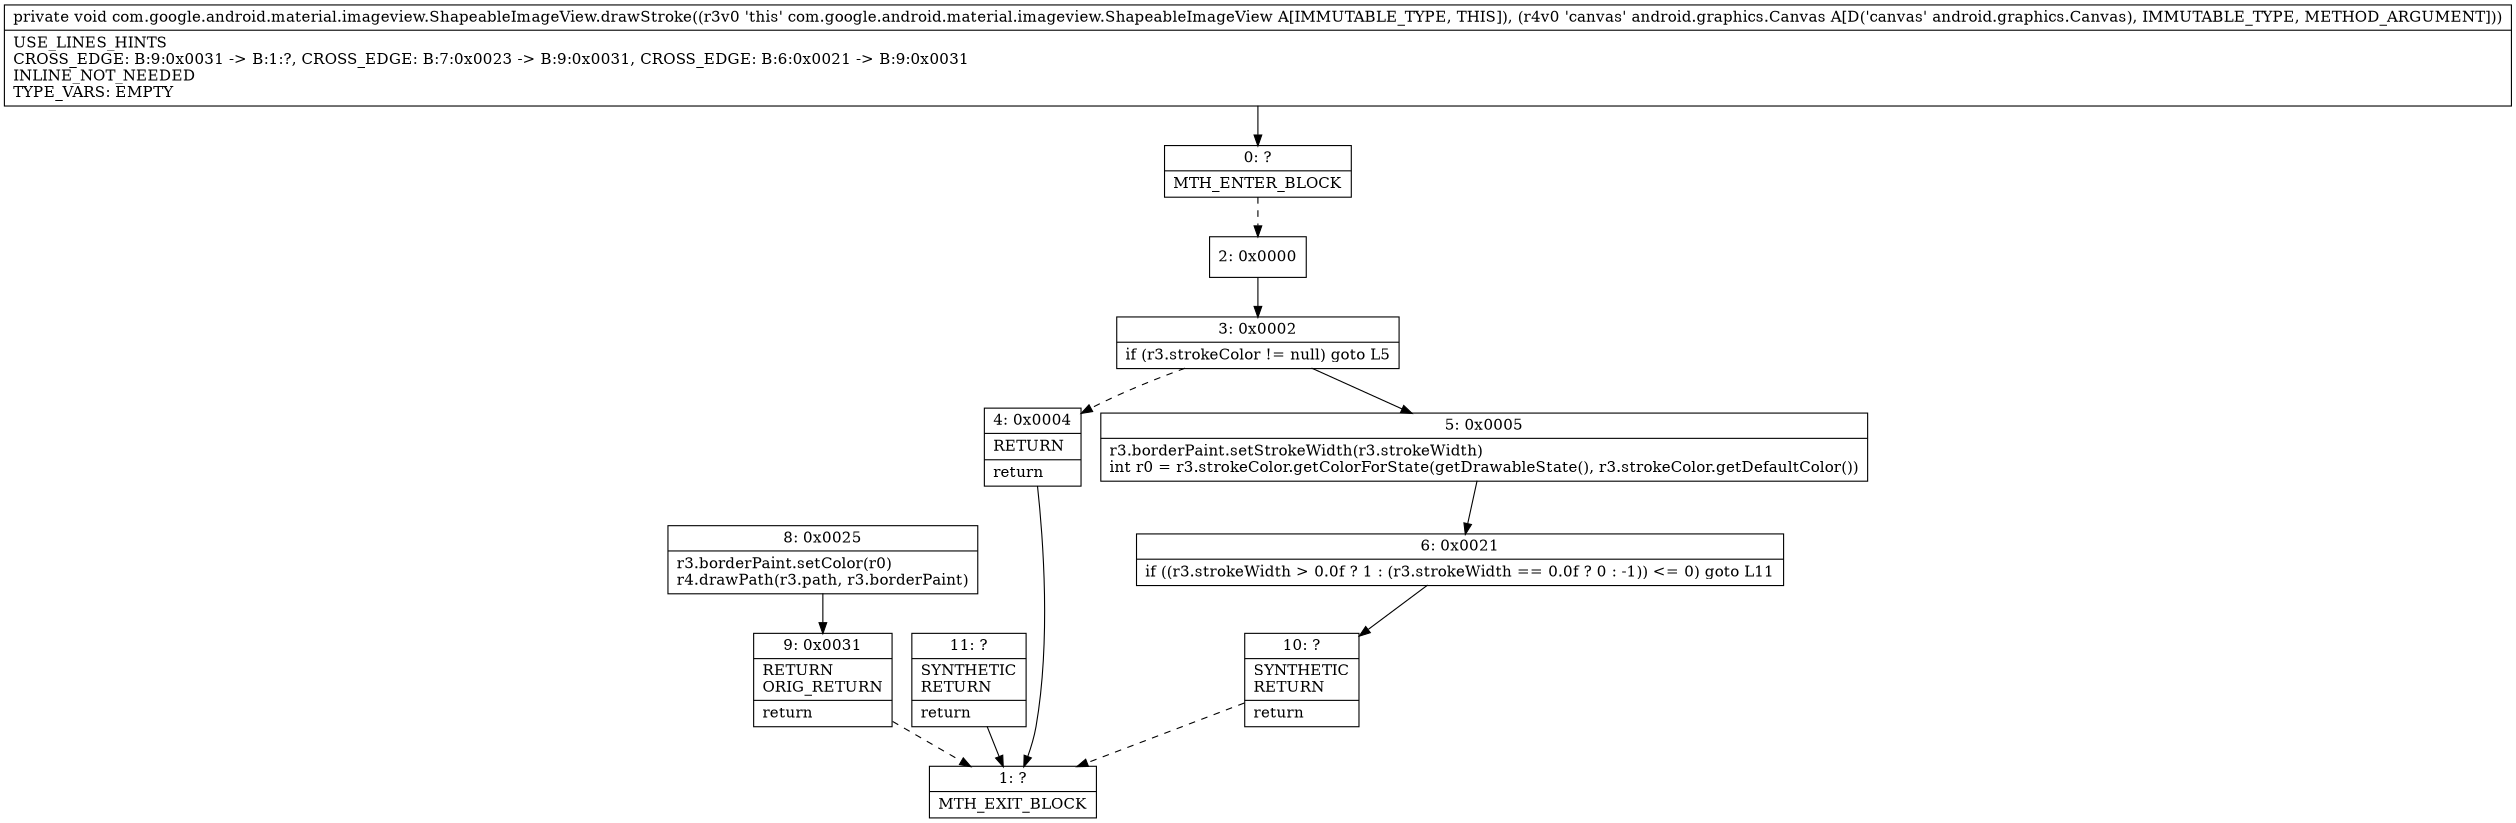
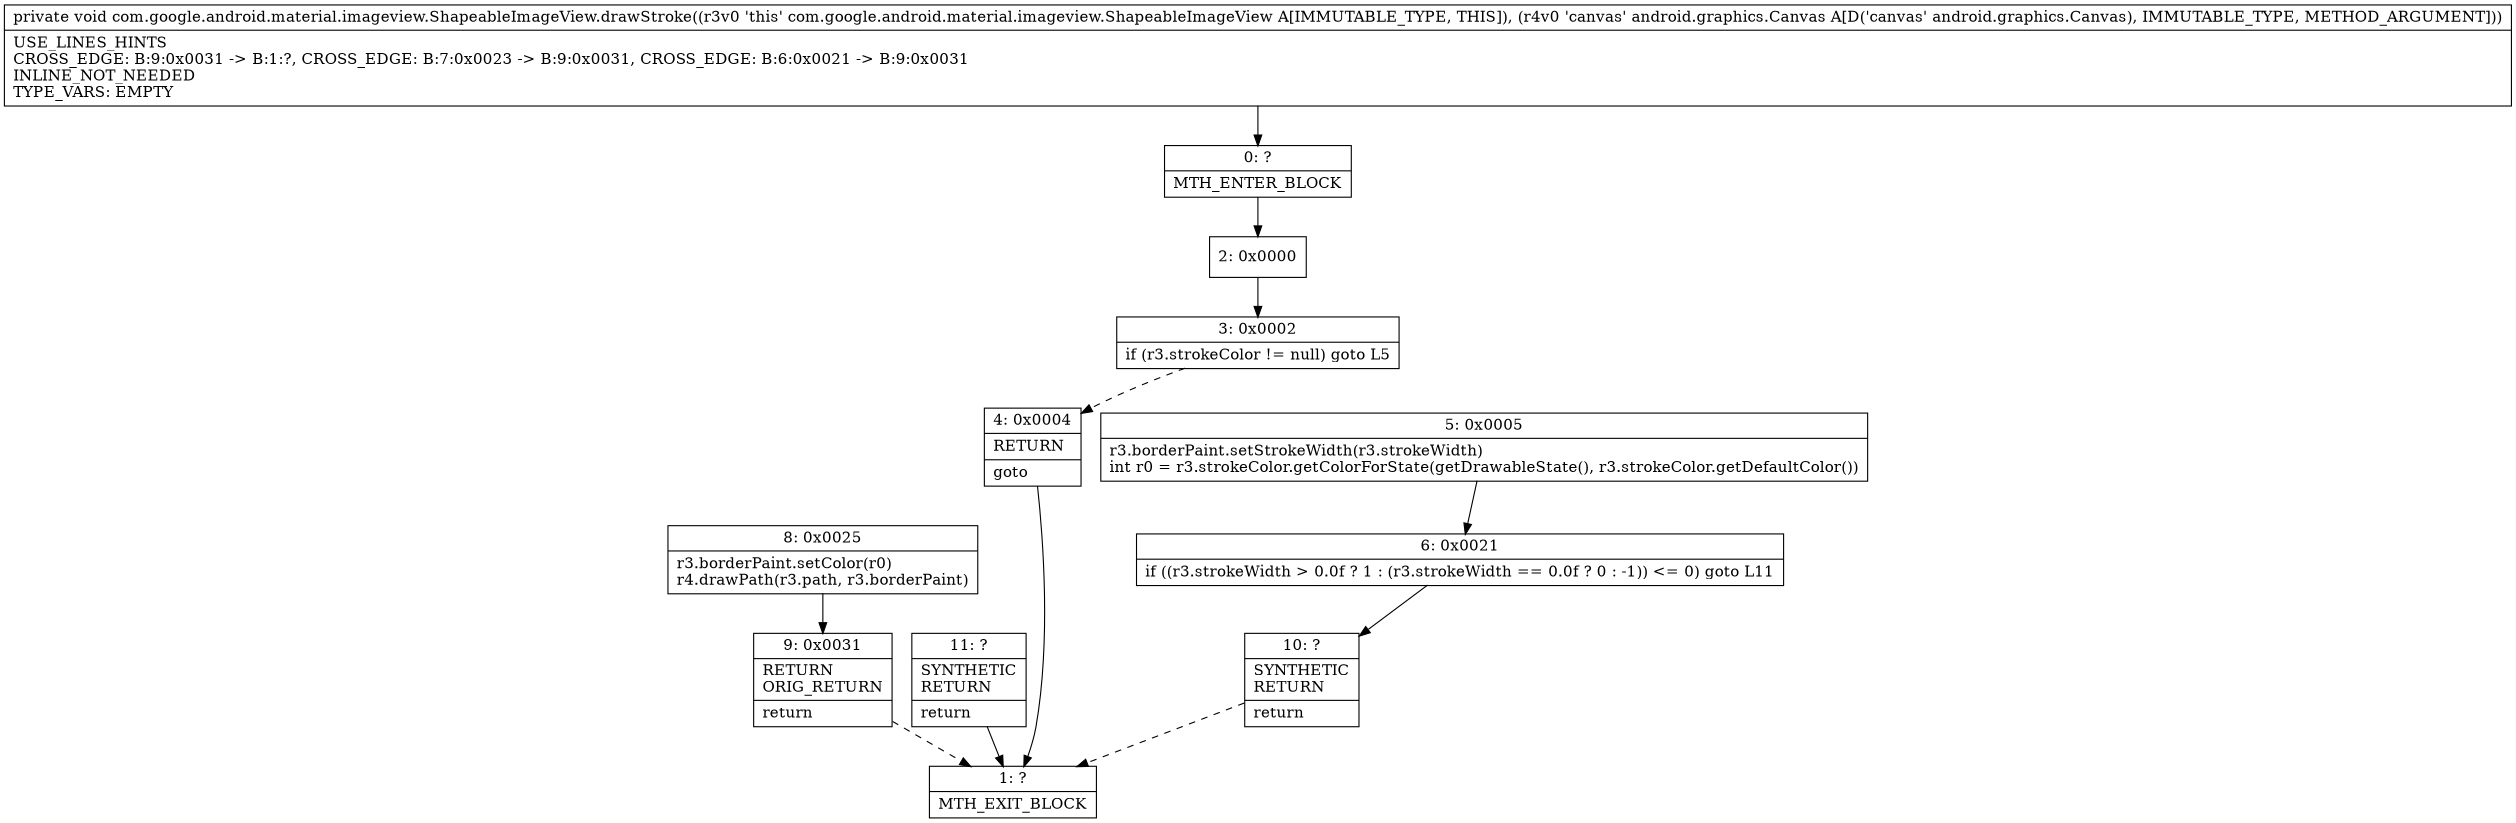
(1258, 211) -> (1258, 211)
(1357, 389) -> none
(1018, 472) -> (1011, 472)
